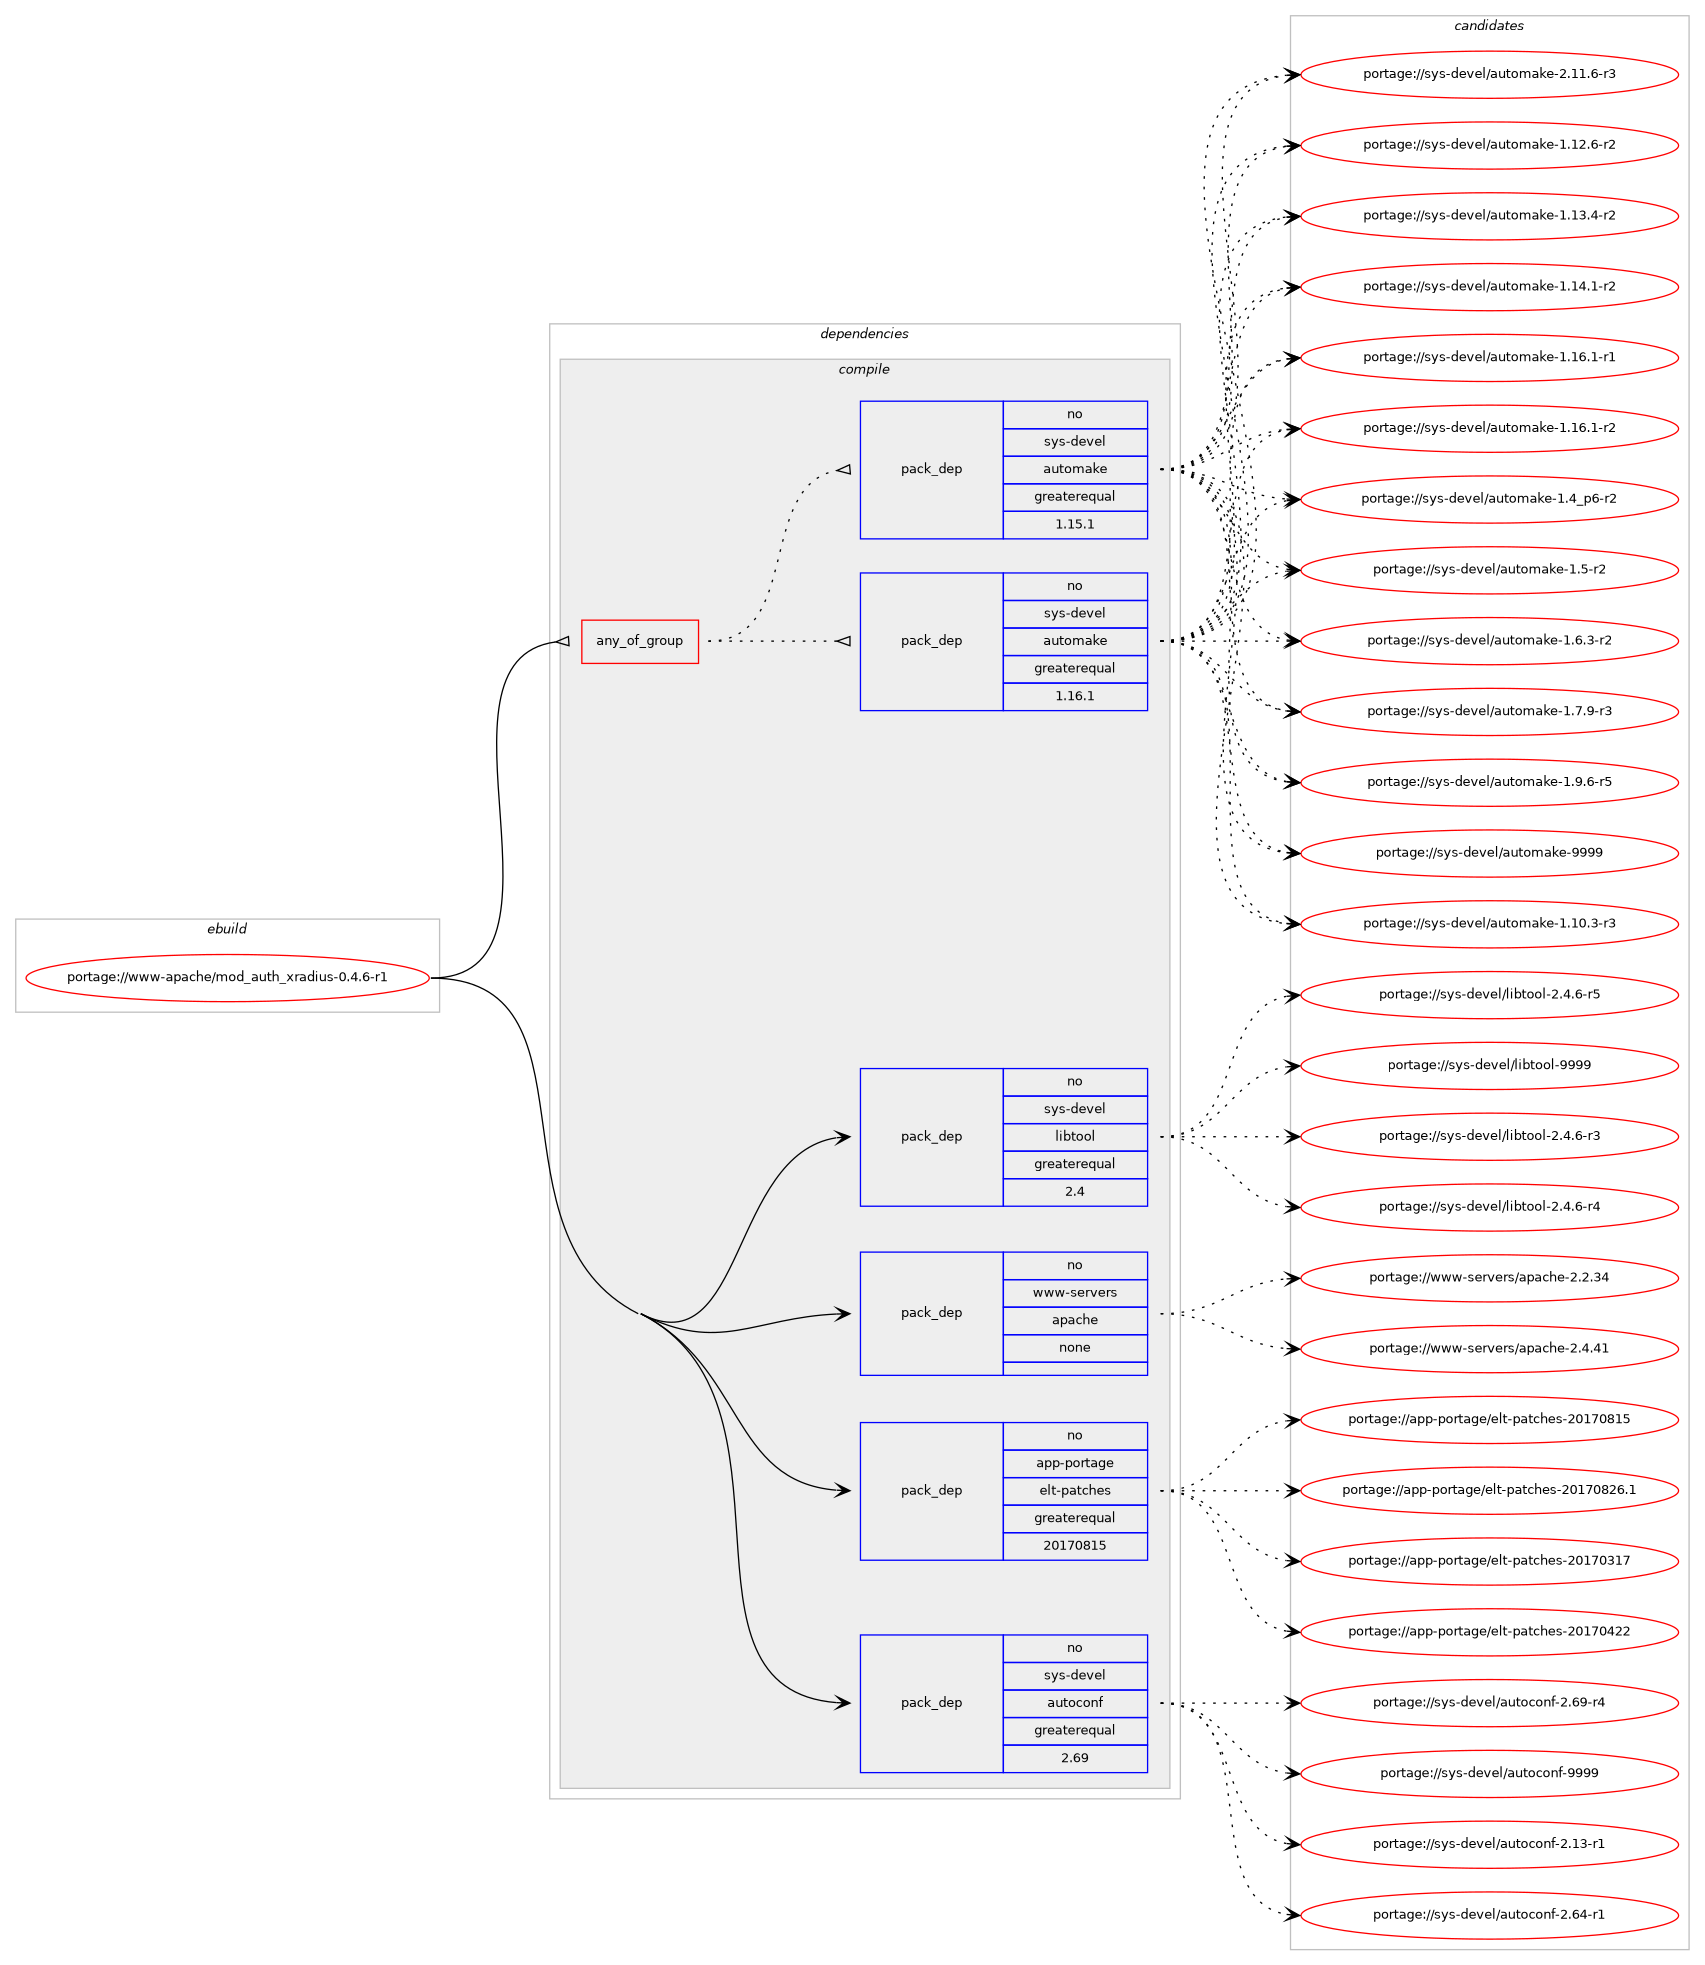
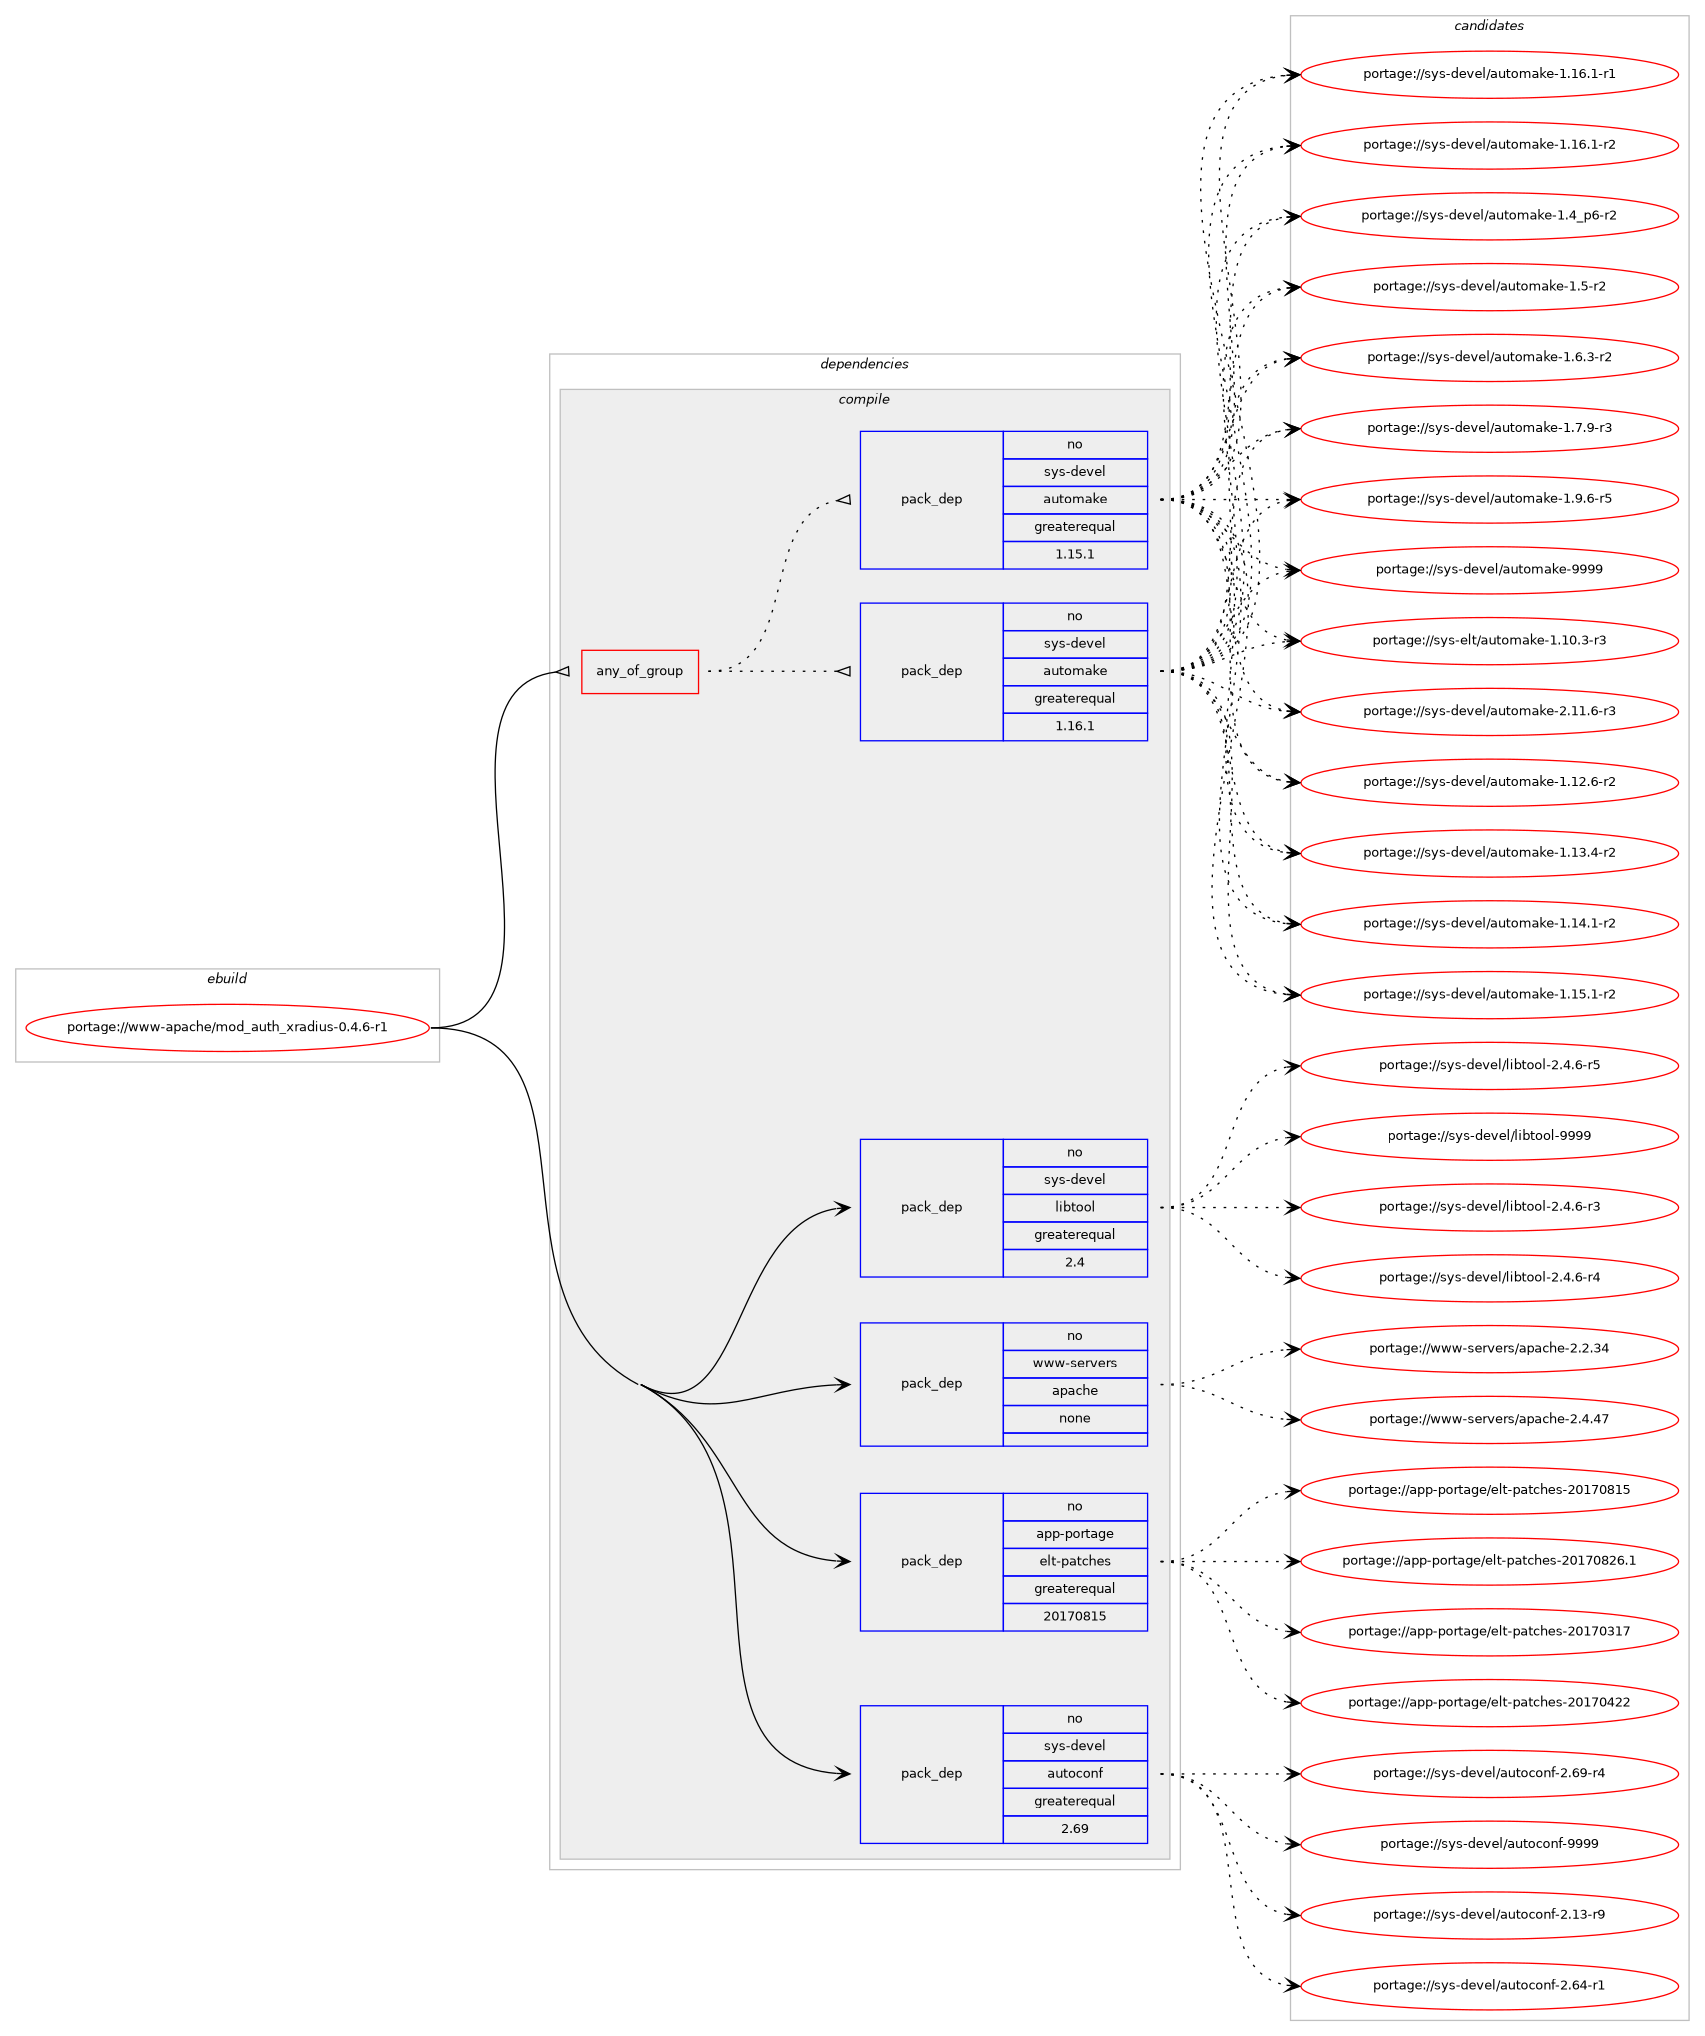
(1490, 924) -> (1490, 641)
none -> (1490, 995)
(1490, 1349) -> (1490, 1420)
(1490, 1845) -> (1490, 1916)
